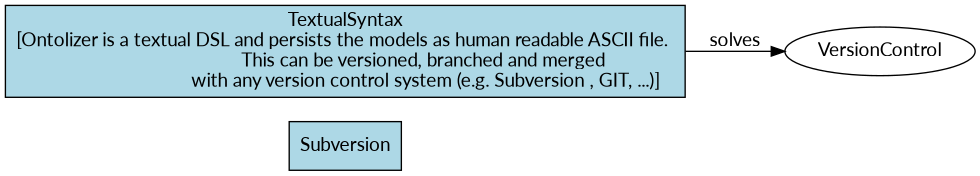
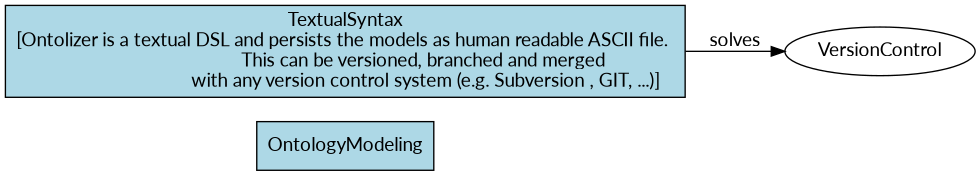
(345, 146) -> (345, 146)
